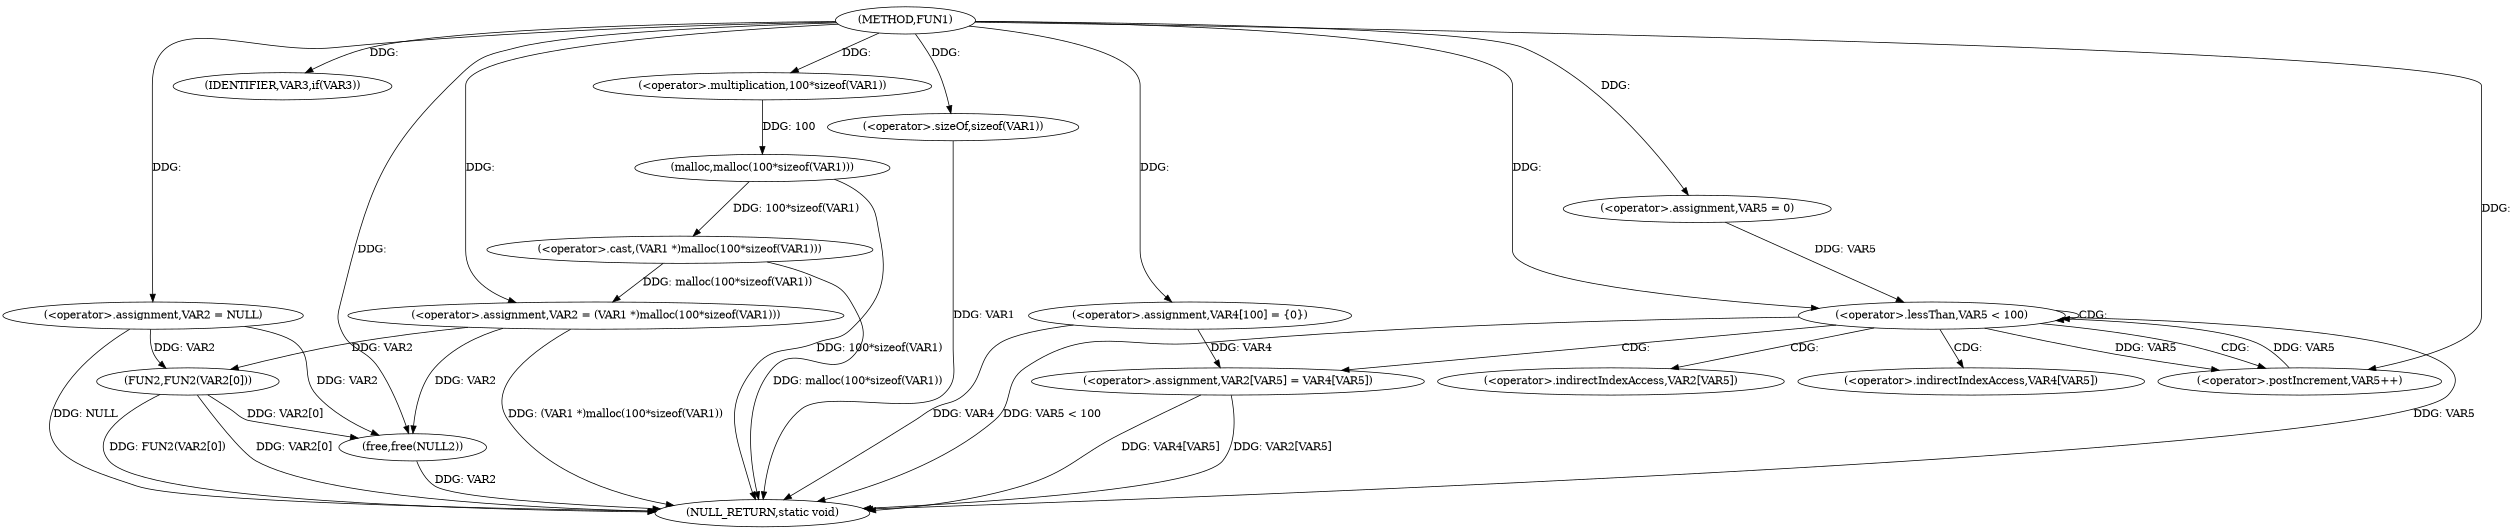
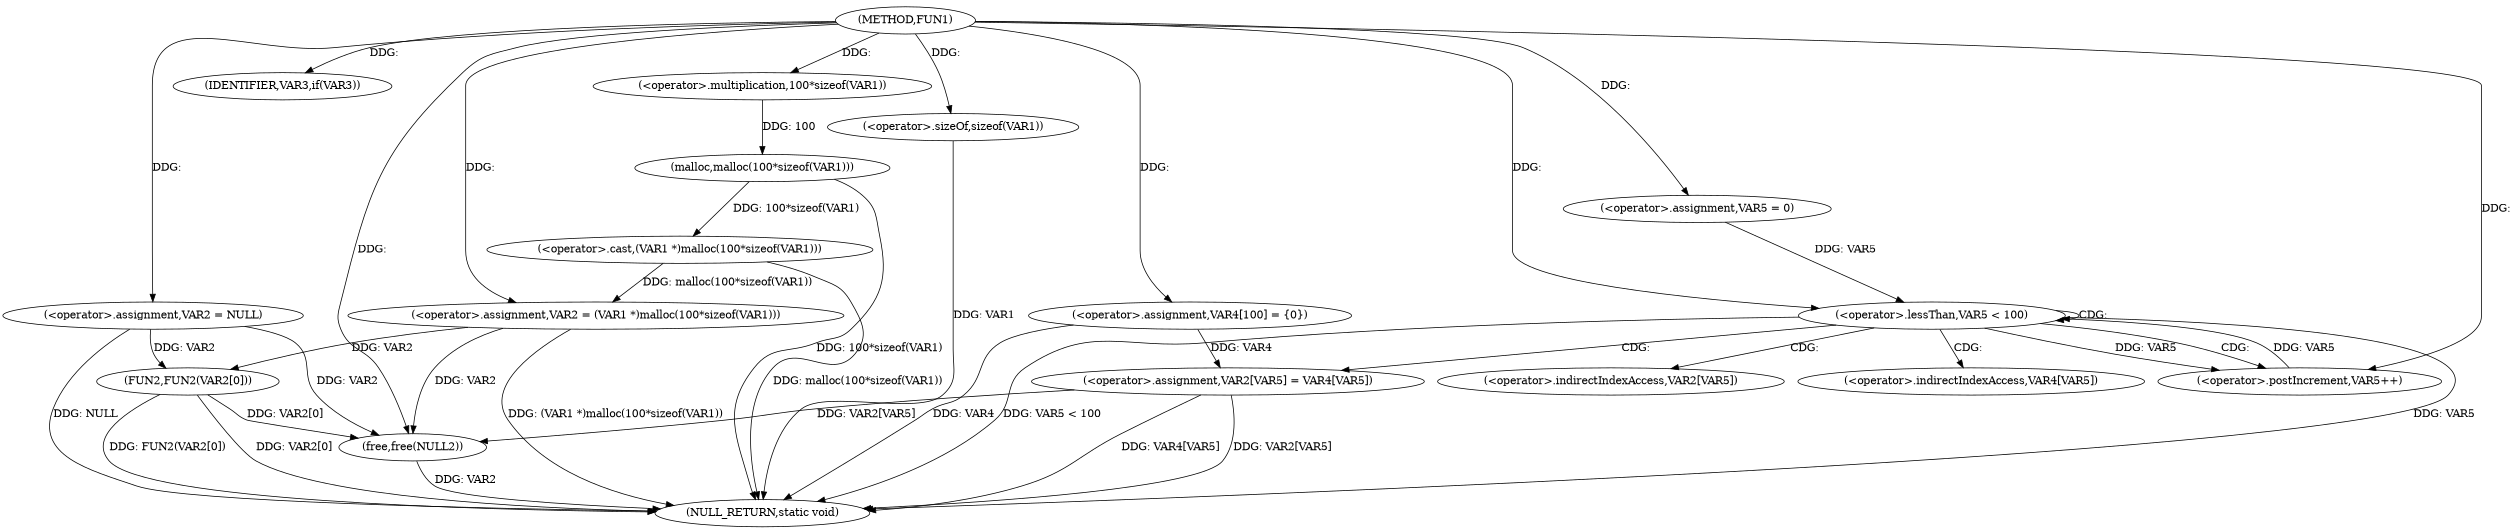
none -> (781, 413)
